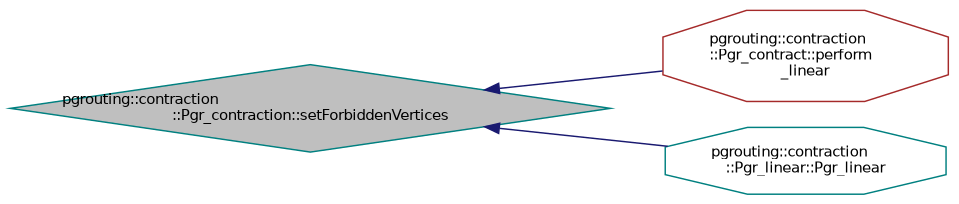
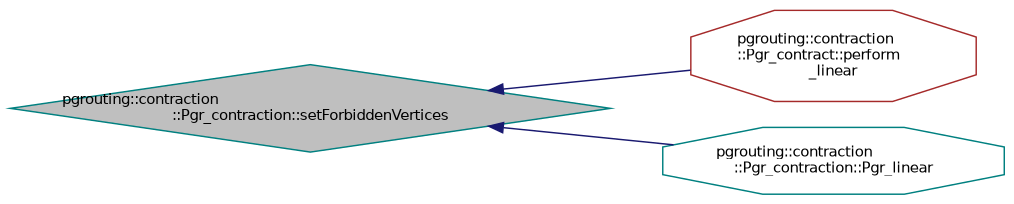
(806, 161) -> (834, 161)
